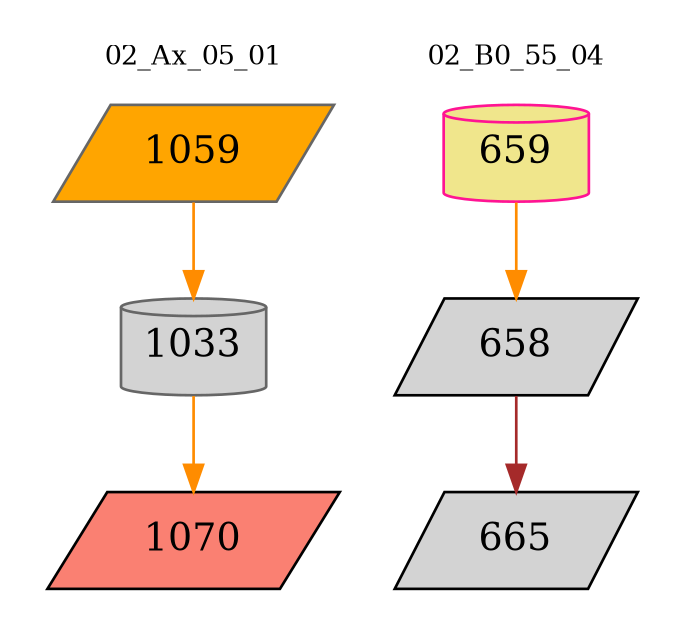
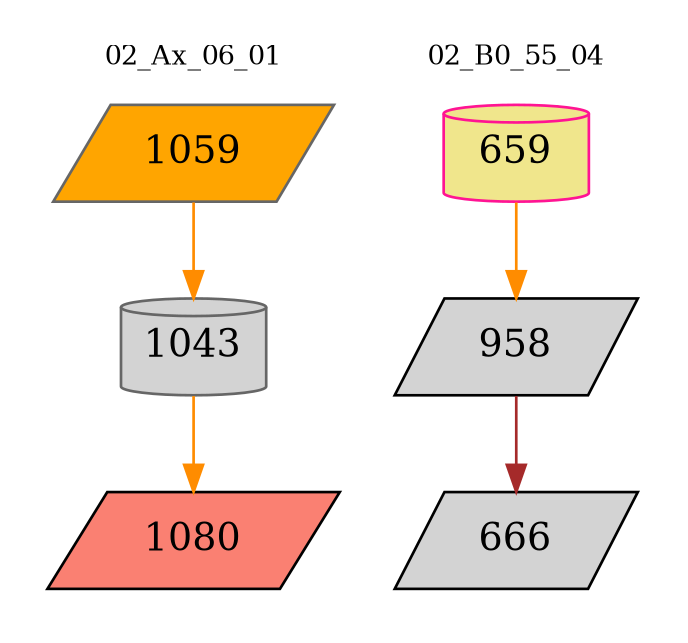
(194, 58) -> (194, 58)
(194, 347) -> (194, 347)
(516, 347) -> (516, 347)
(194, 540) -> (194, 540)
(516, 540) -> (516, 540)
